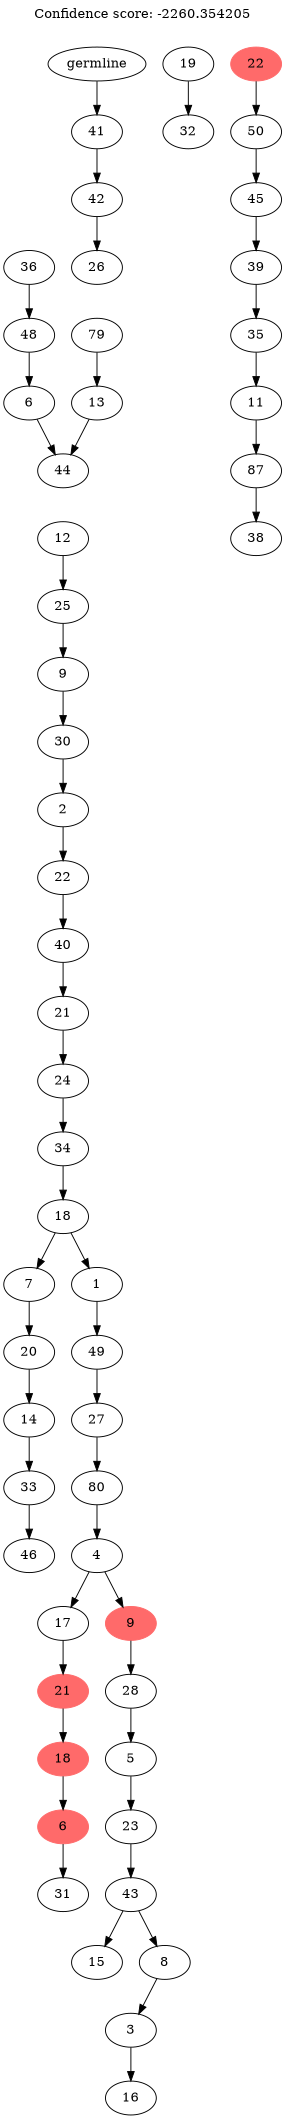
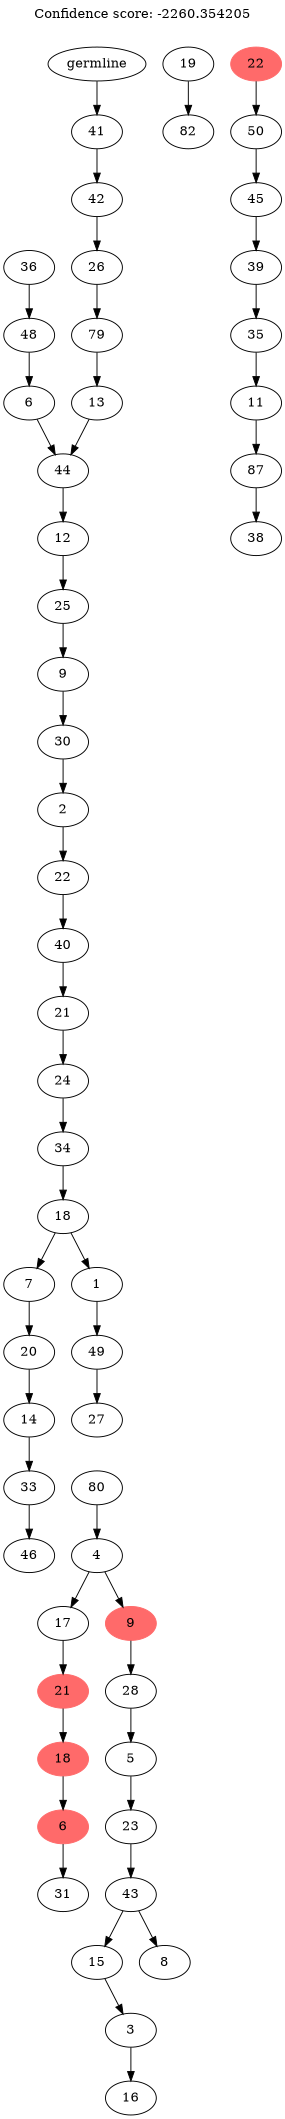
(188, 132) -> (188, 132)
none -> (97, 297)
none -> (63, 500)
(97, 1449) -> none
(150, 1992) -> (112, 1992)
